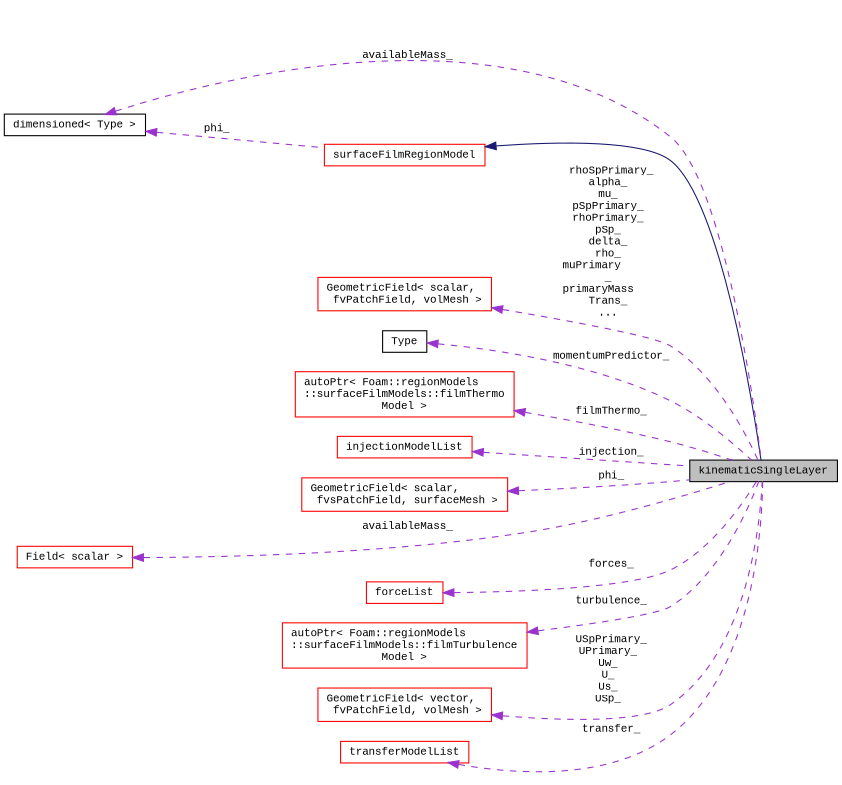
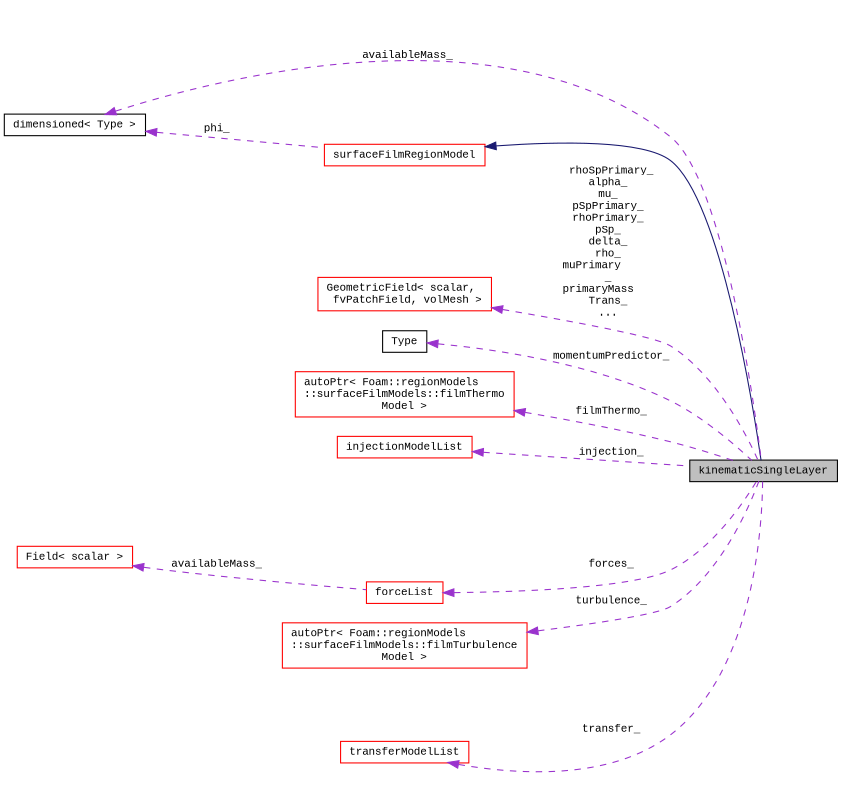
(405, 495) -> none
(441, 543) -> (255, 580)
(405, 705) -> none
